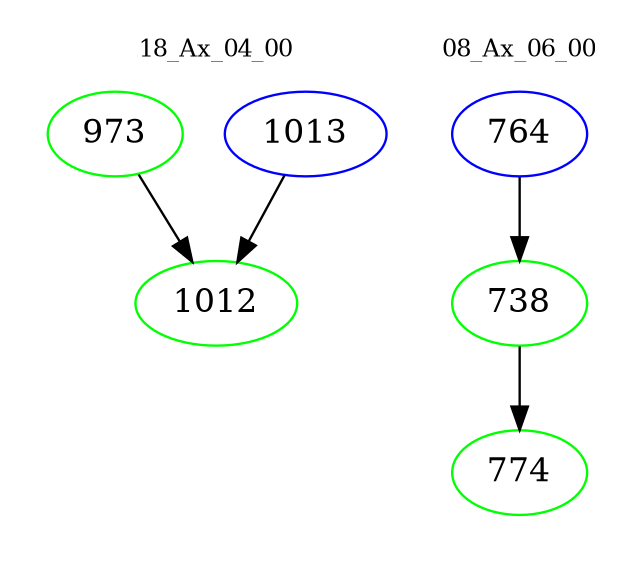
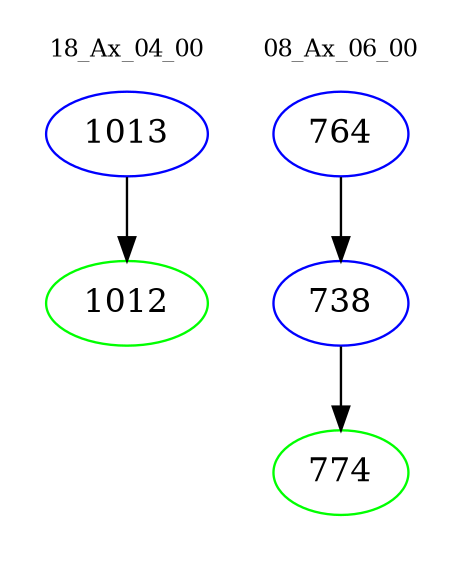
(115, 134) -> none
(520, 303) -> (341, 303)
